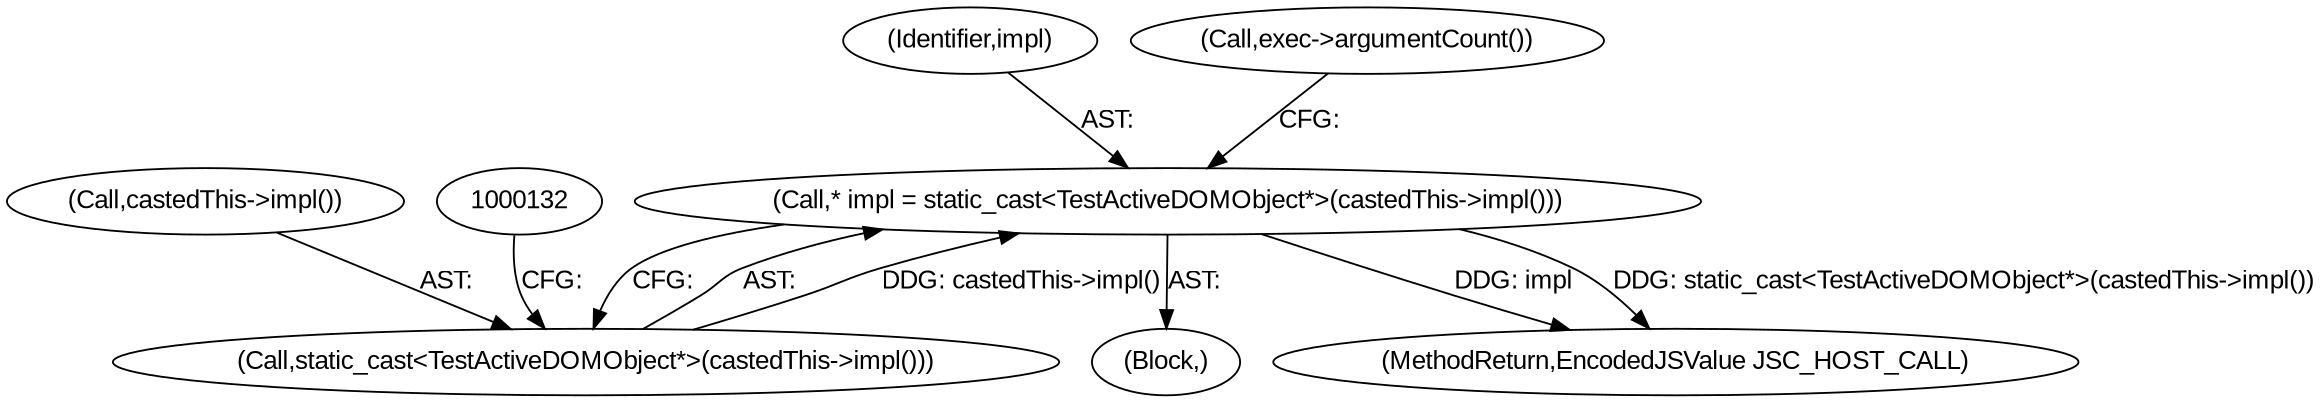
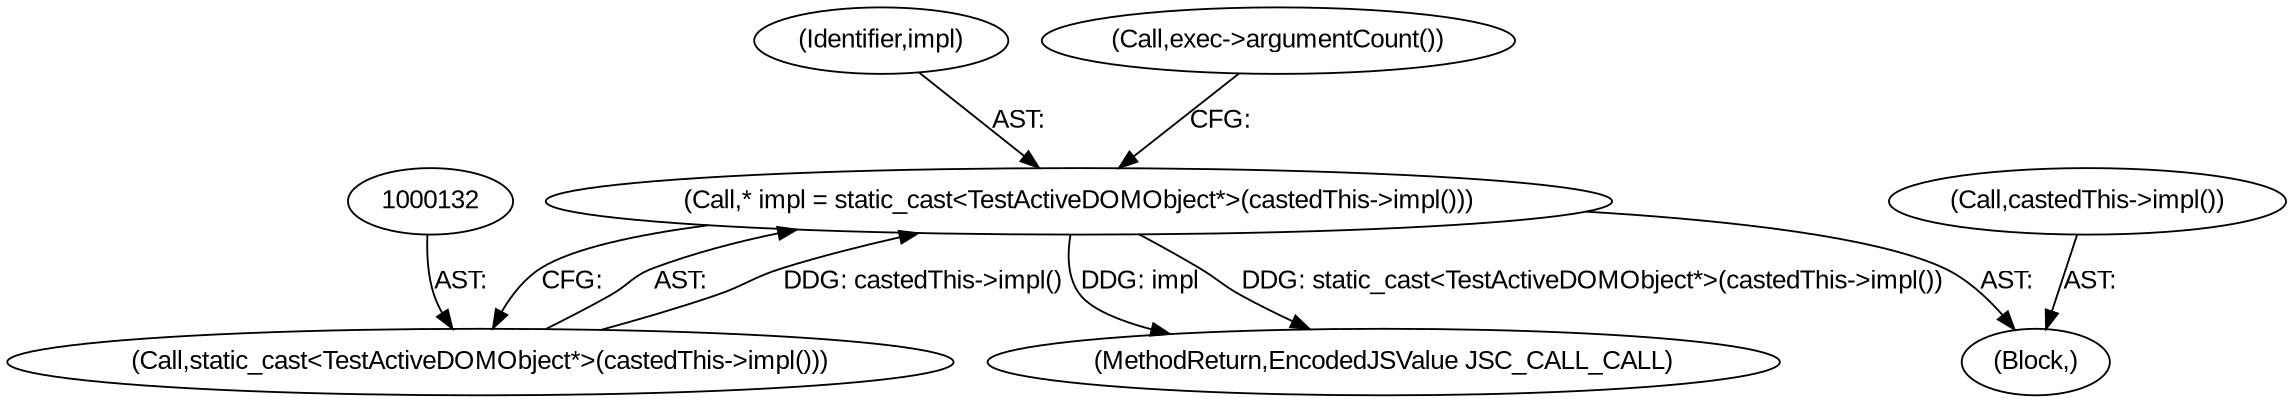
(385, 277) -> (2064, 273)
(556, 282) -> (465, 282)
(1676, 362) -> (1384, 362)
